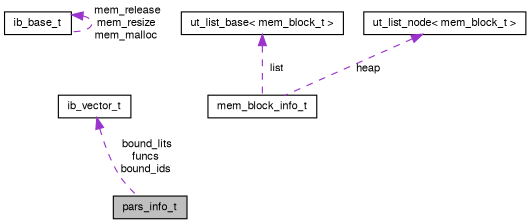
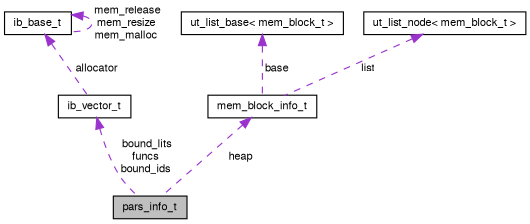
(276, 69) -> (276, 69)
(367, 69) -> (367, 69)
none -> (70, 70)
none -> (202, 161)
